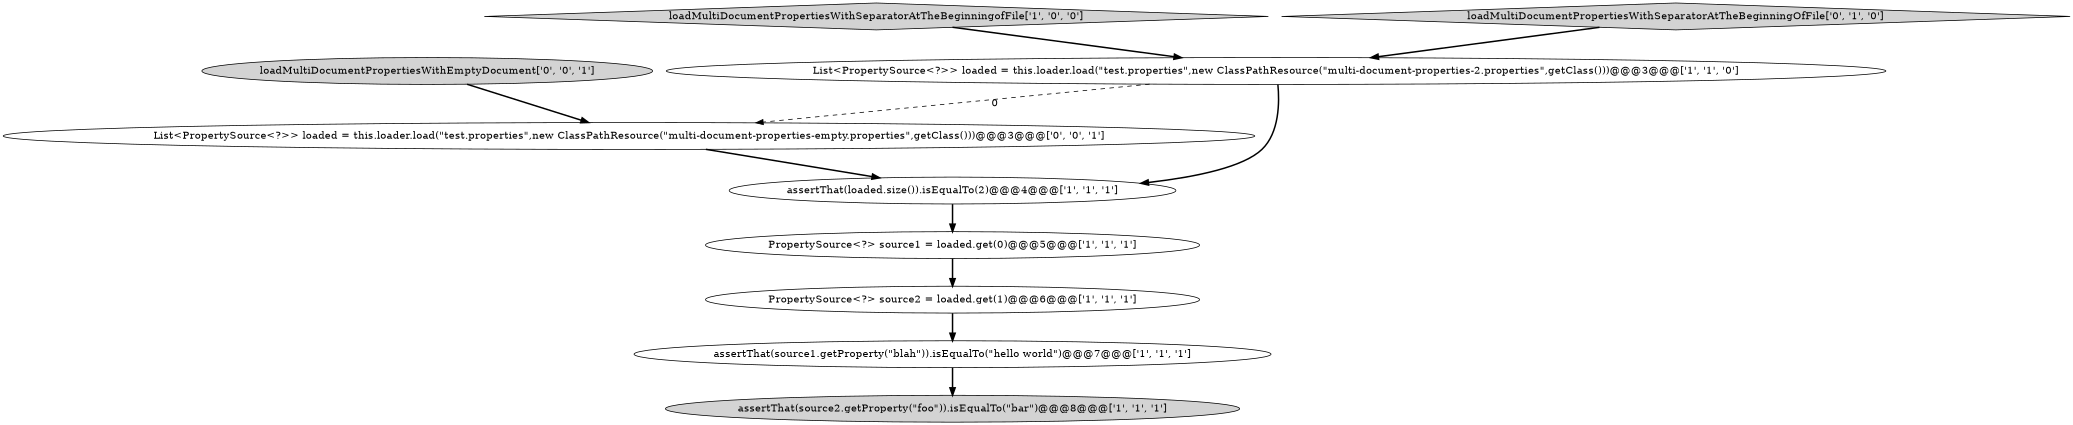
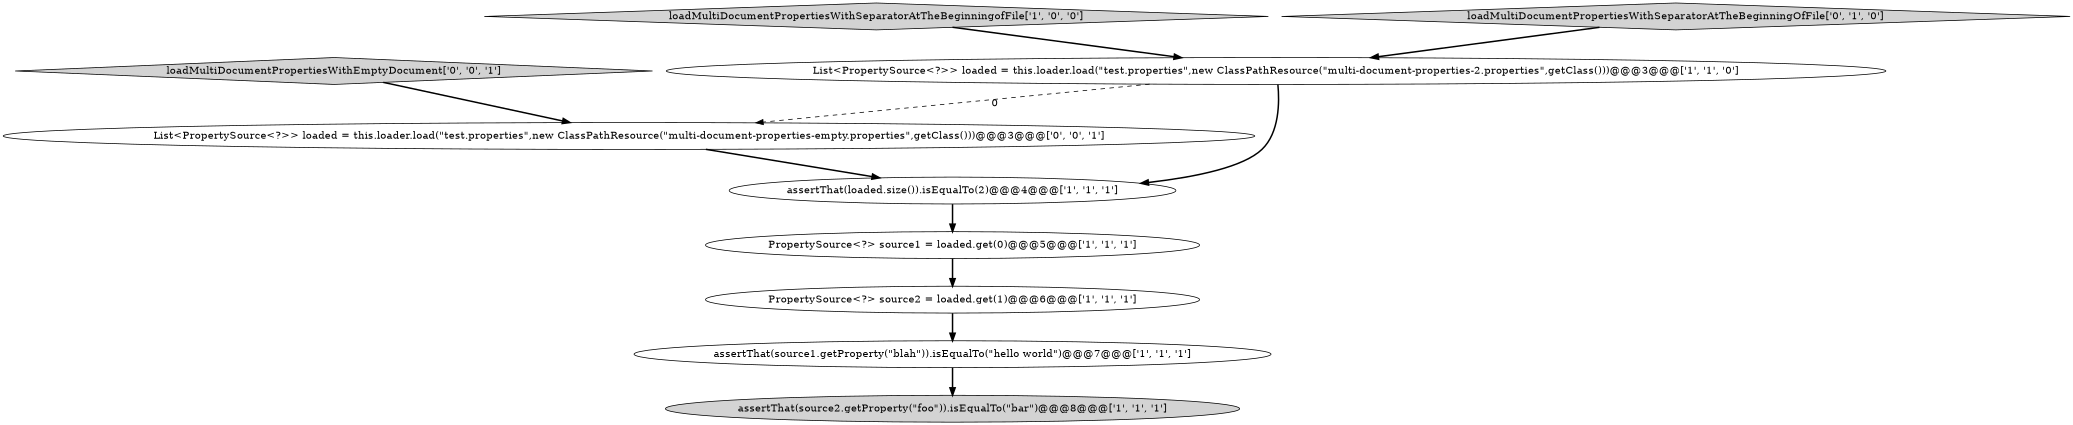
(427, 71) -> (334, 71)
